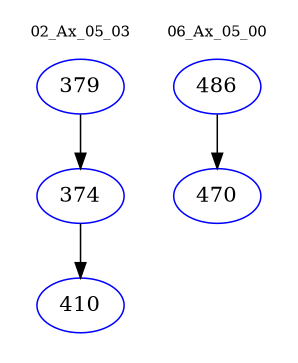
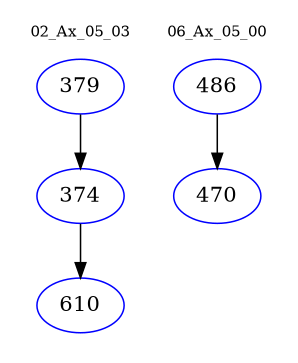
(81, 305) -> (81, 305)
